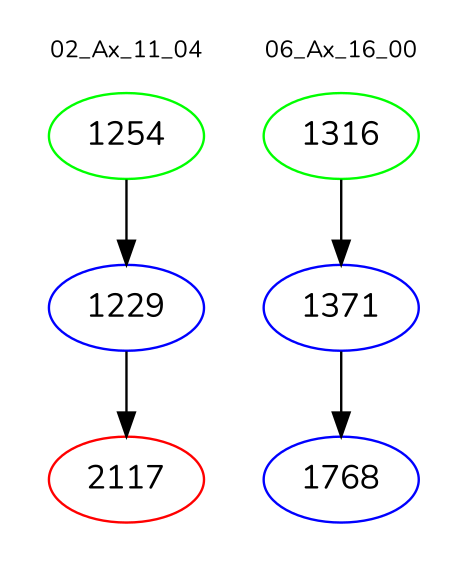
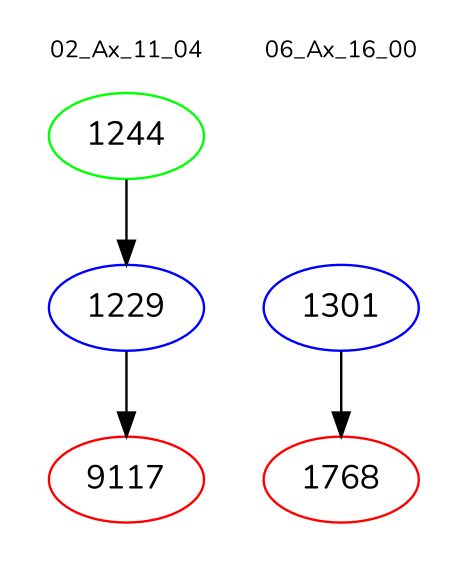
(126, 136) -> (126, 136)
(341, 136) -> none
(341, 308) -> (341, 308)
(126, 480) -> (126, 480)
(341, 480) -> (341, 480)
